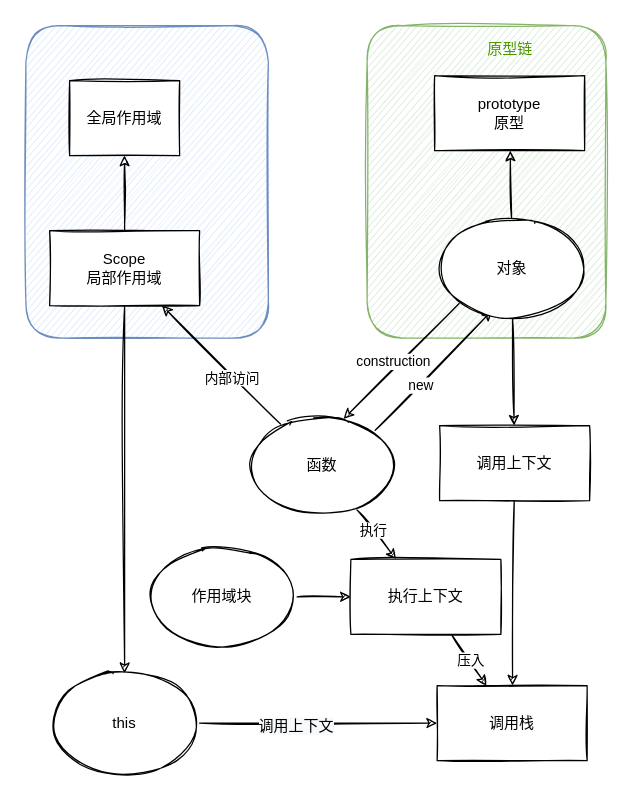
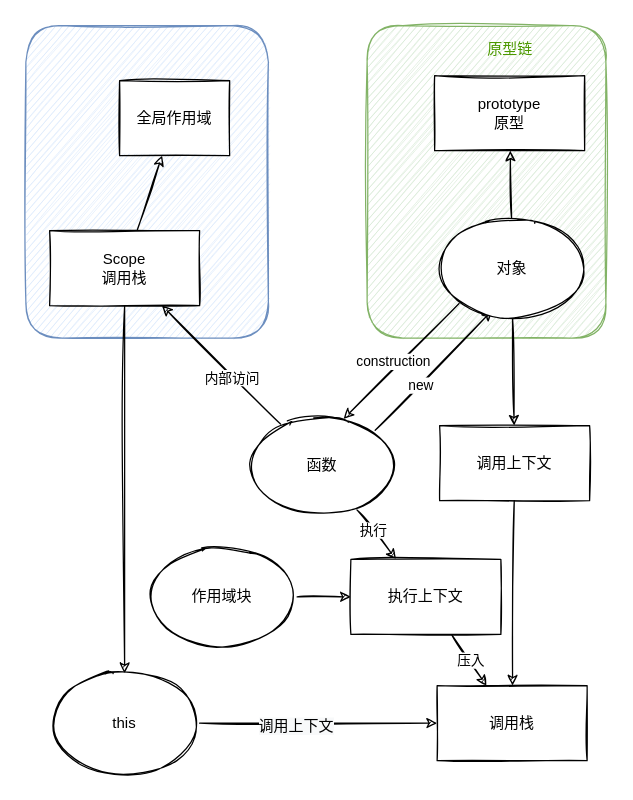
(124, 118) -> (174, 118)
(124, 268) -> (124, 268)
